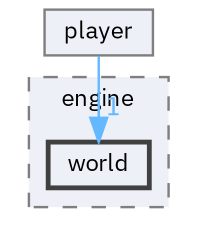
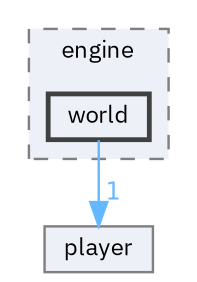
(99, 93) -> (99, 174)
